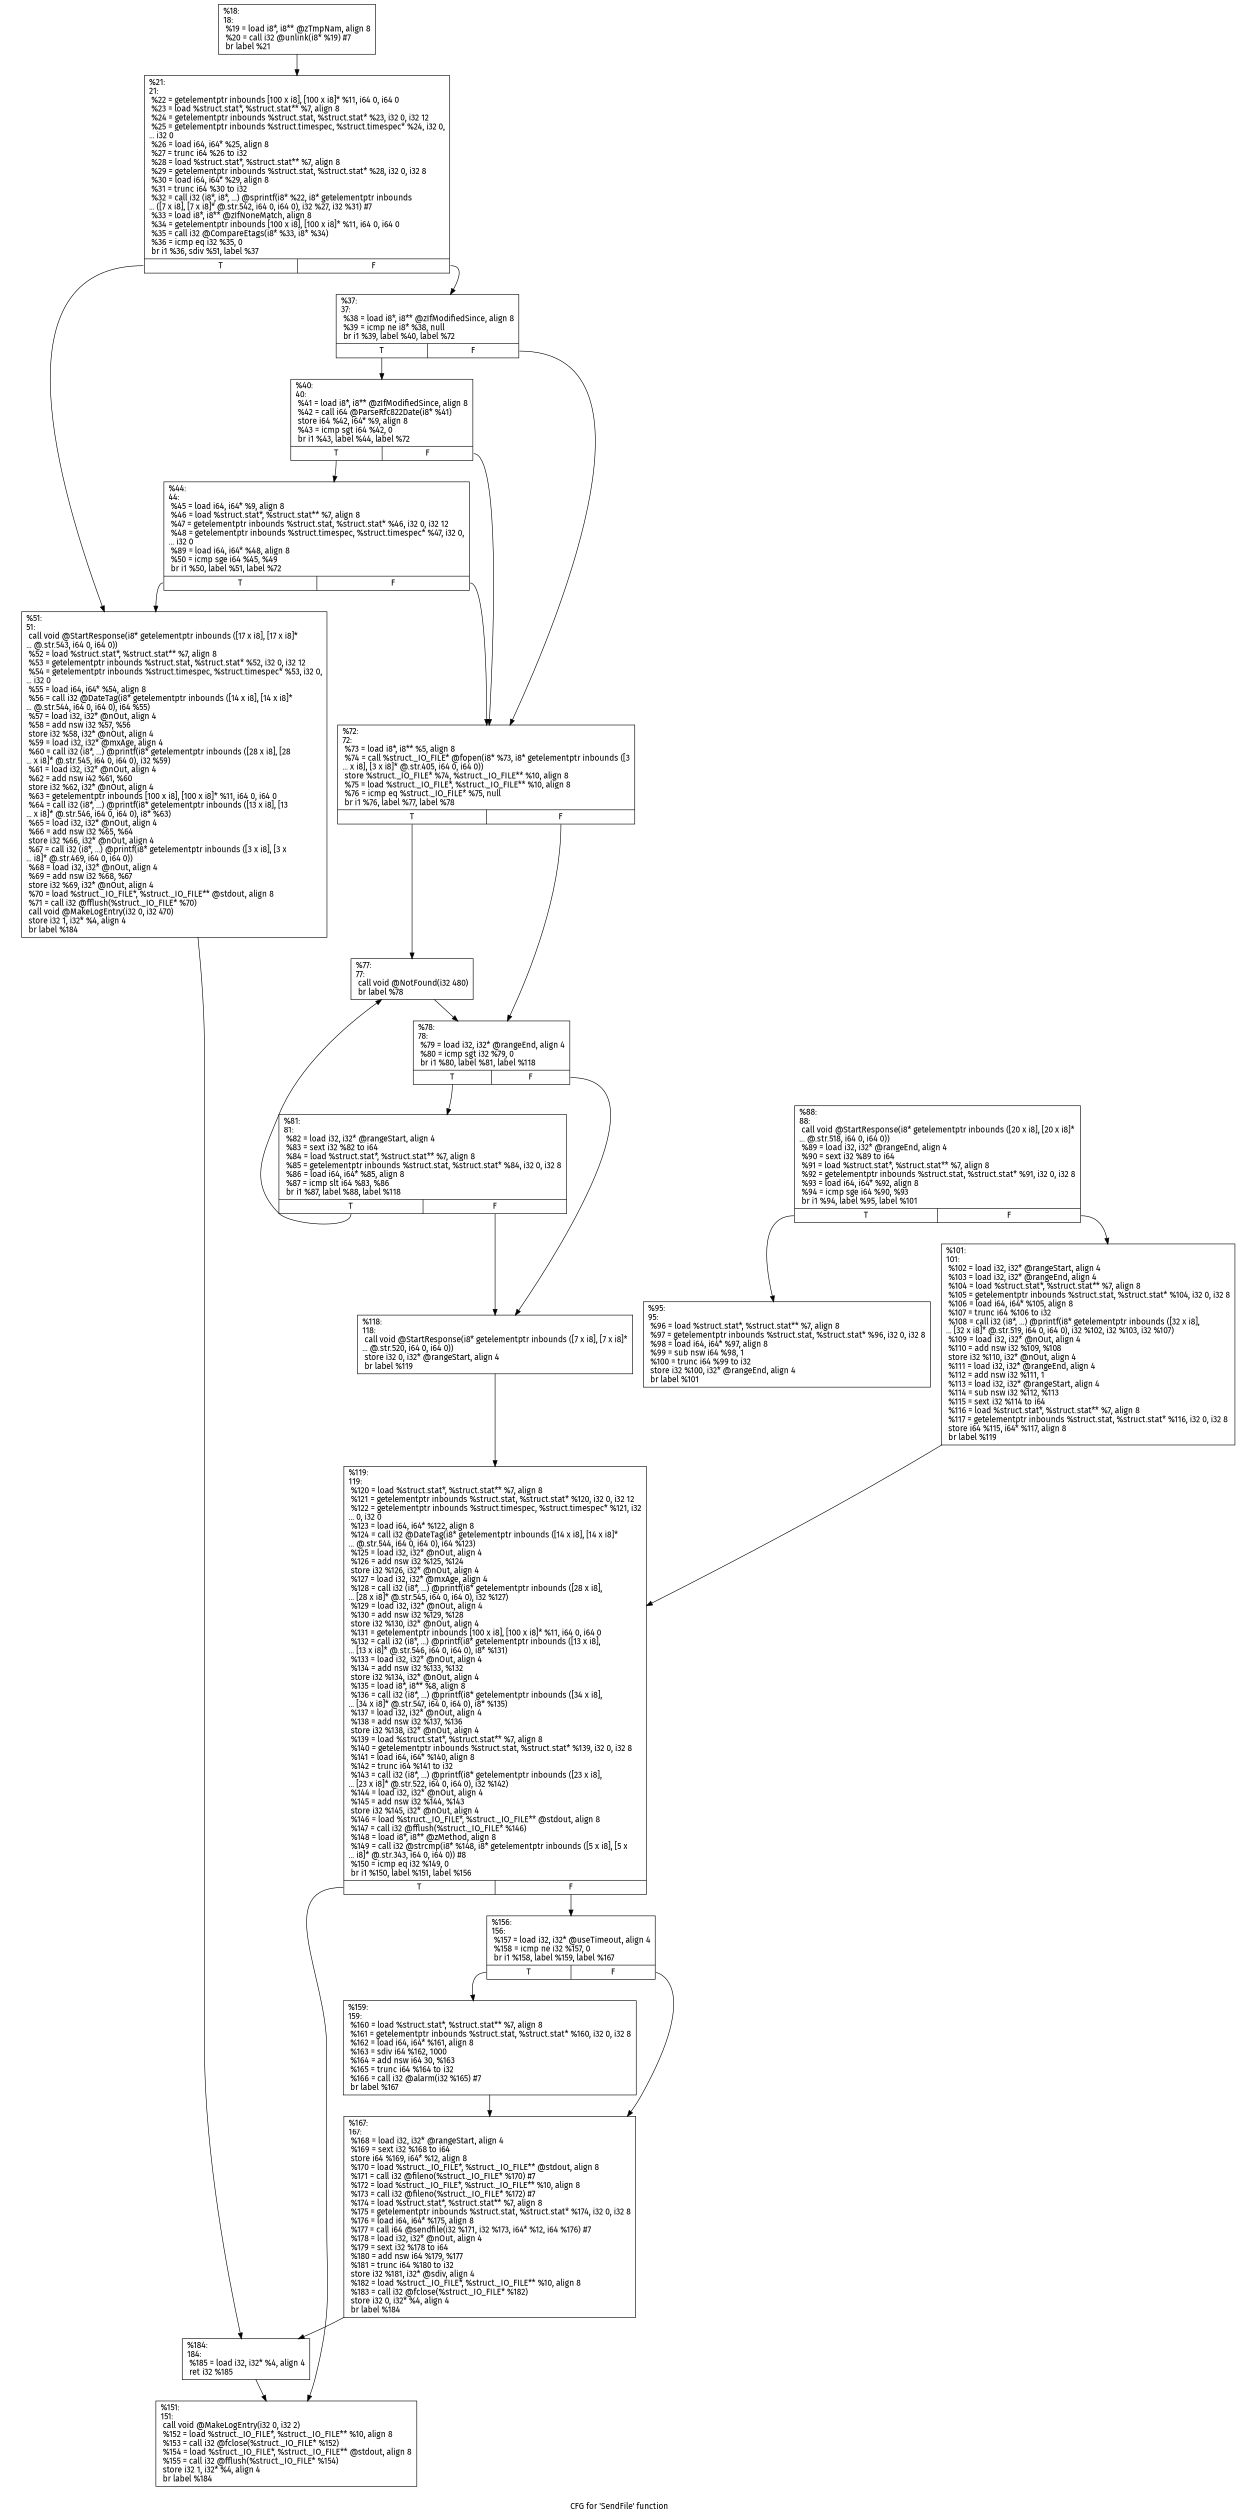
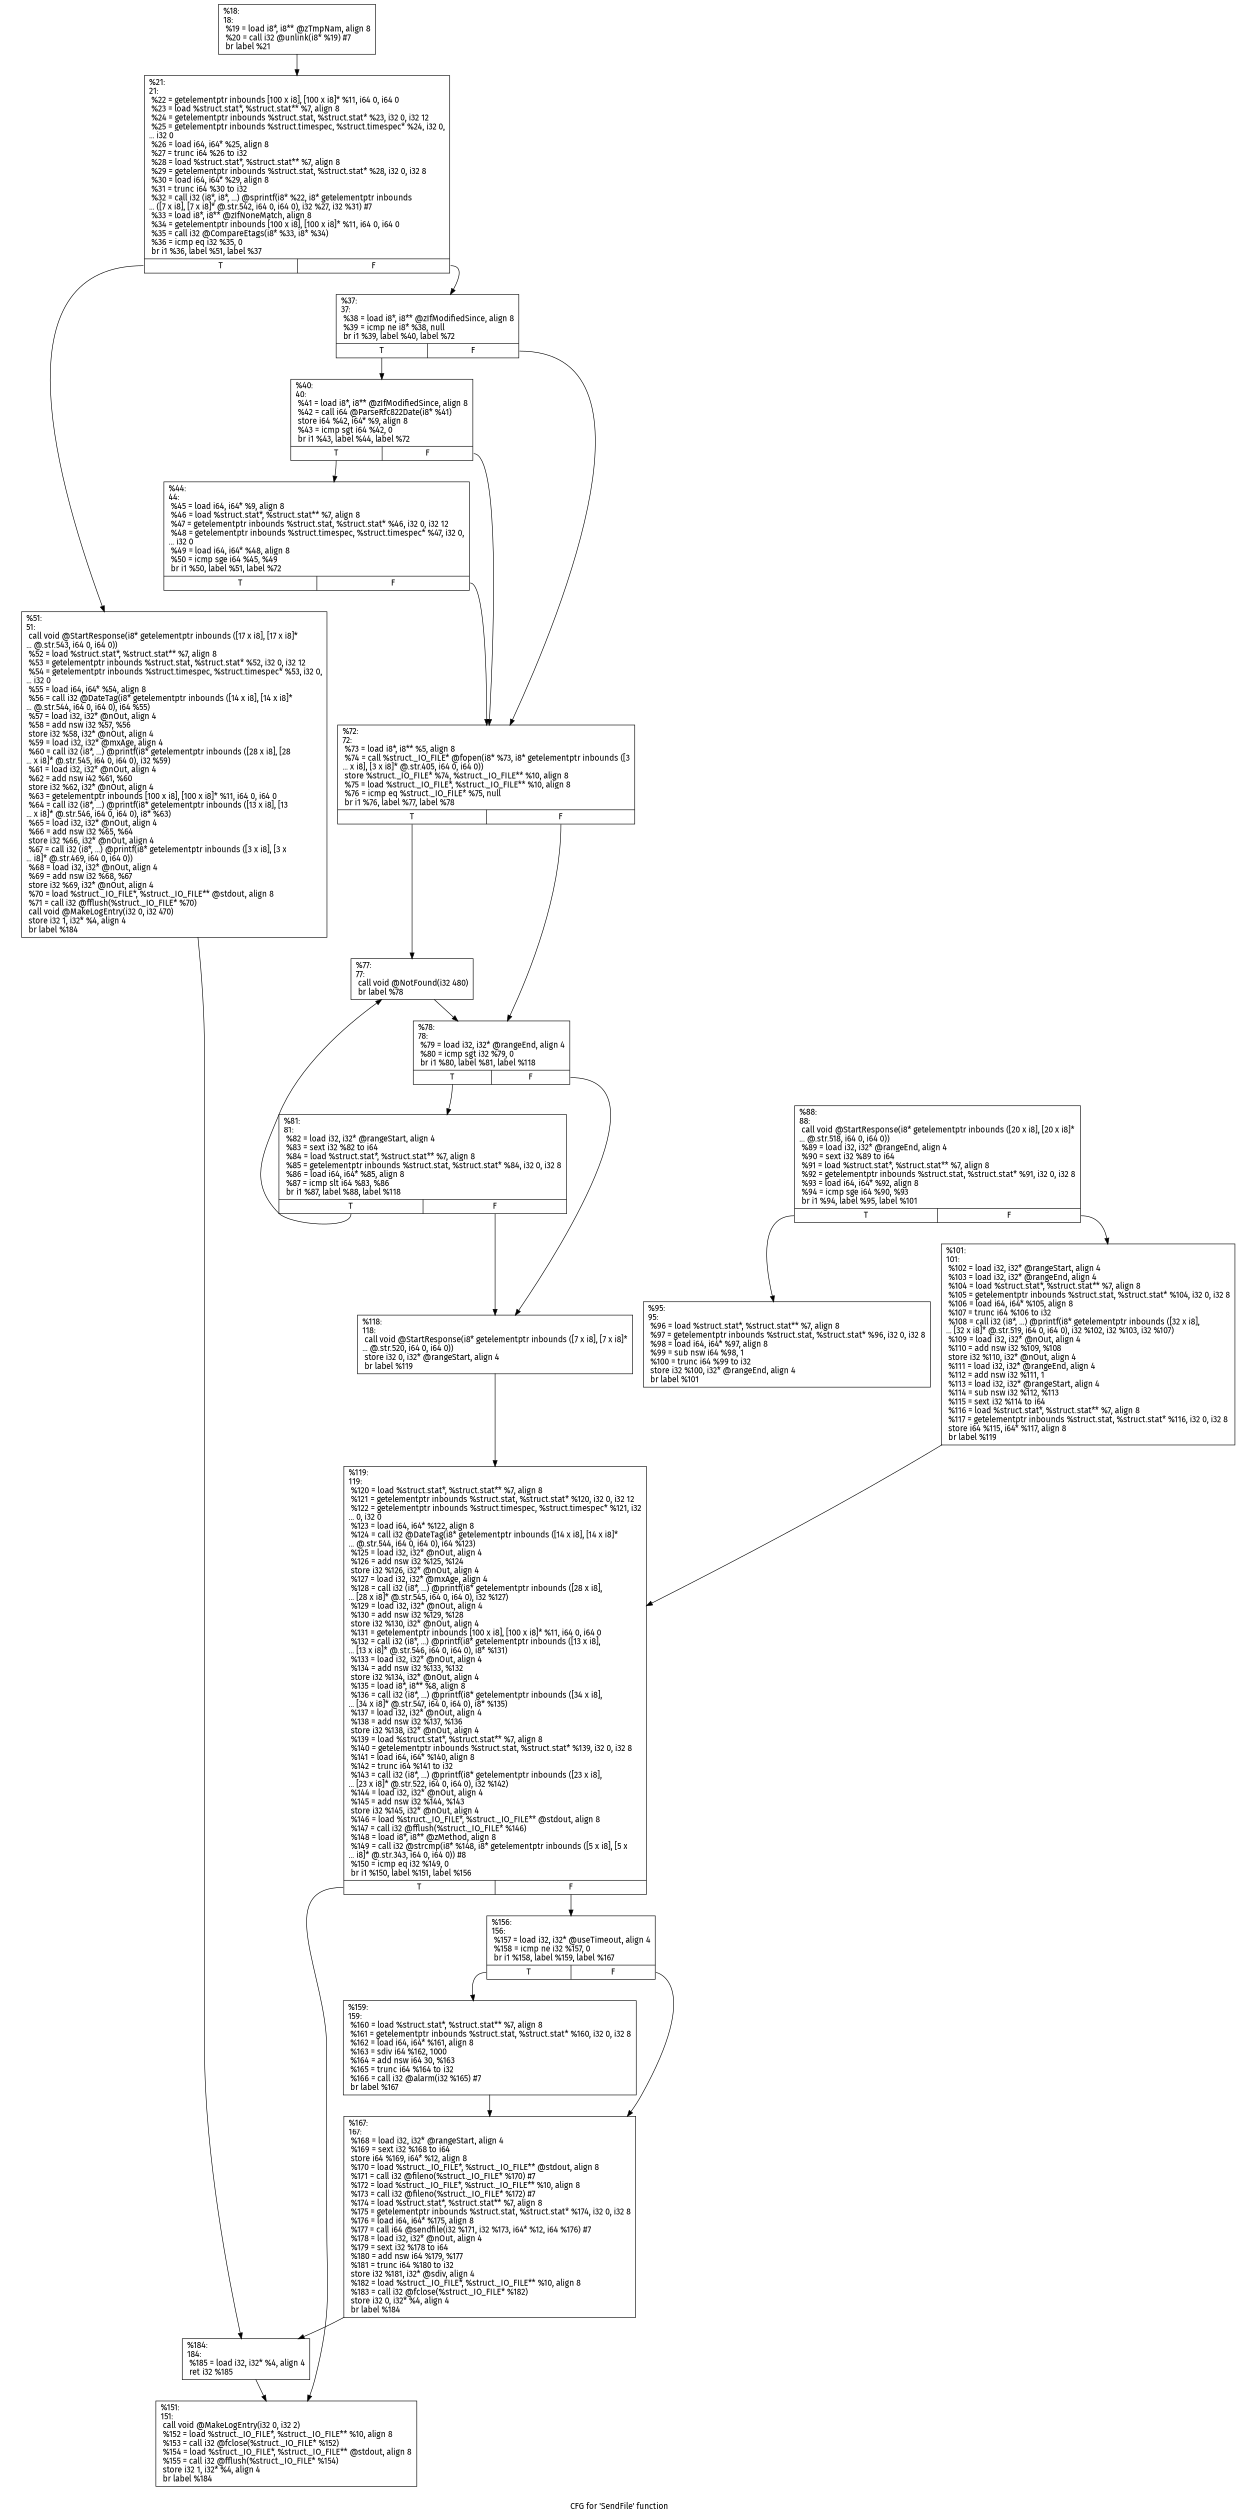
(204, 251) -> (205, 251)
(229, 551) -> (229, 551)
(157, 593) -> none
